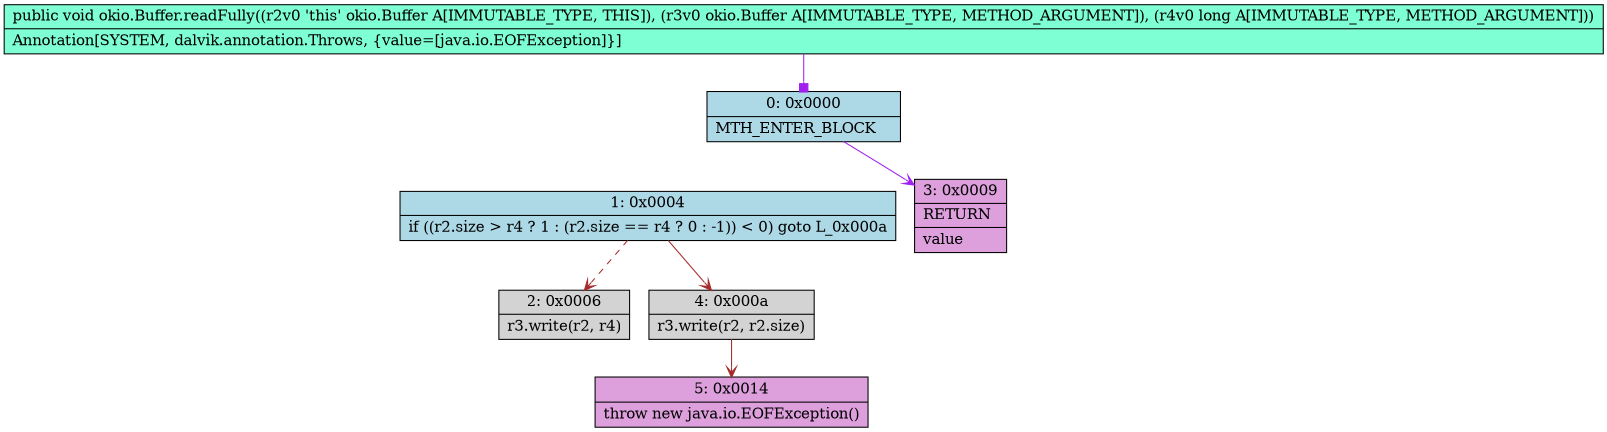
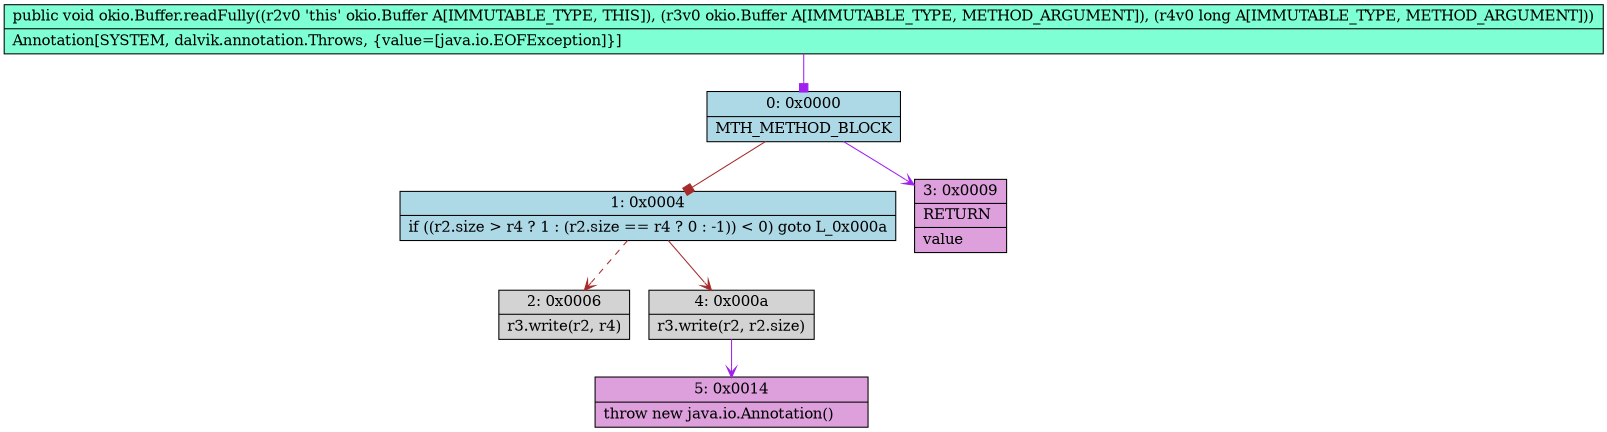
(796, 129) -> (804, 129)
none -> (730, 164)
(732, 353) -> (732, 353)
(732, 414) -> (718, 414)
